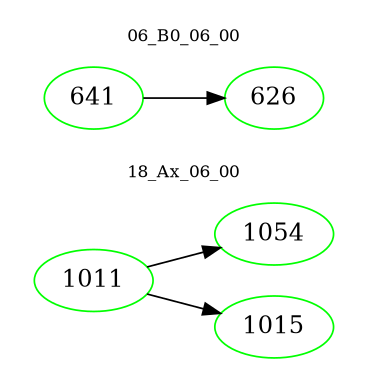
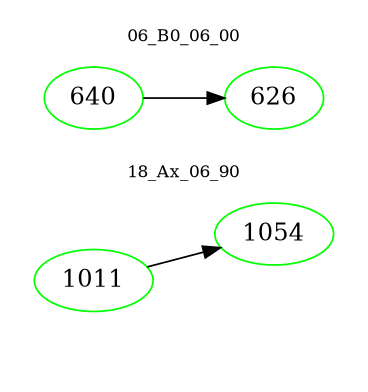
(94, 98) -> (94, 98)
(184, 173) -> (184, 173)
(274, 327) -> none
